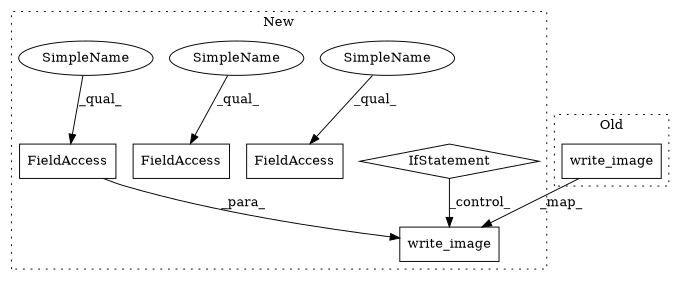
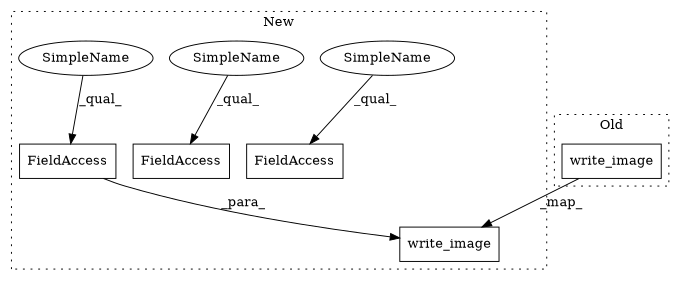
(449, 161) -> none
